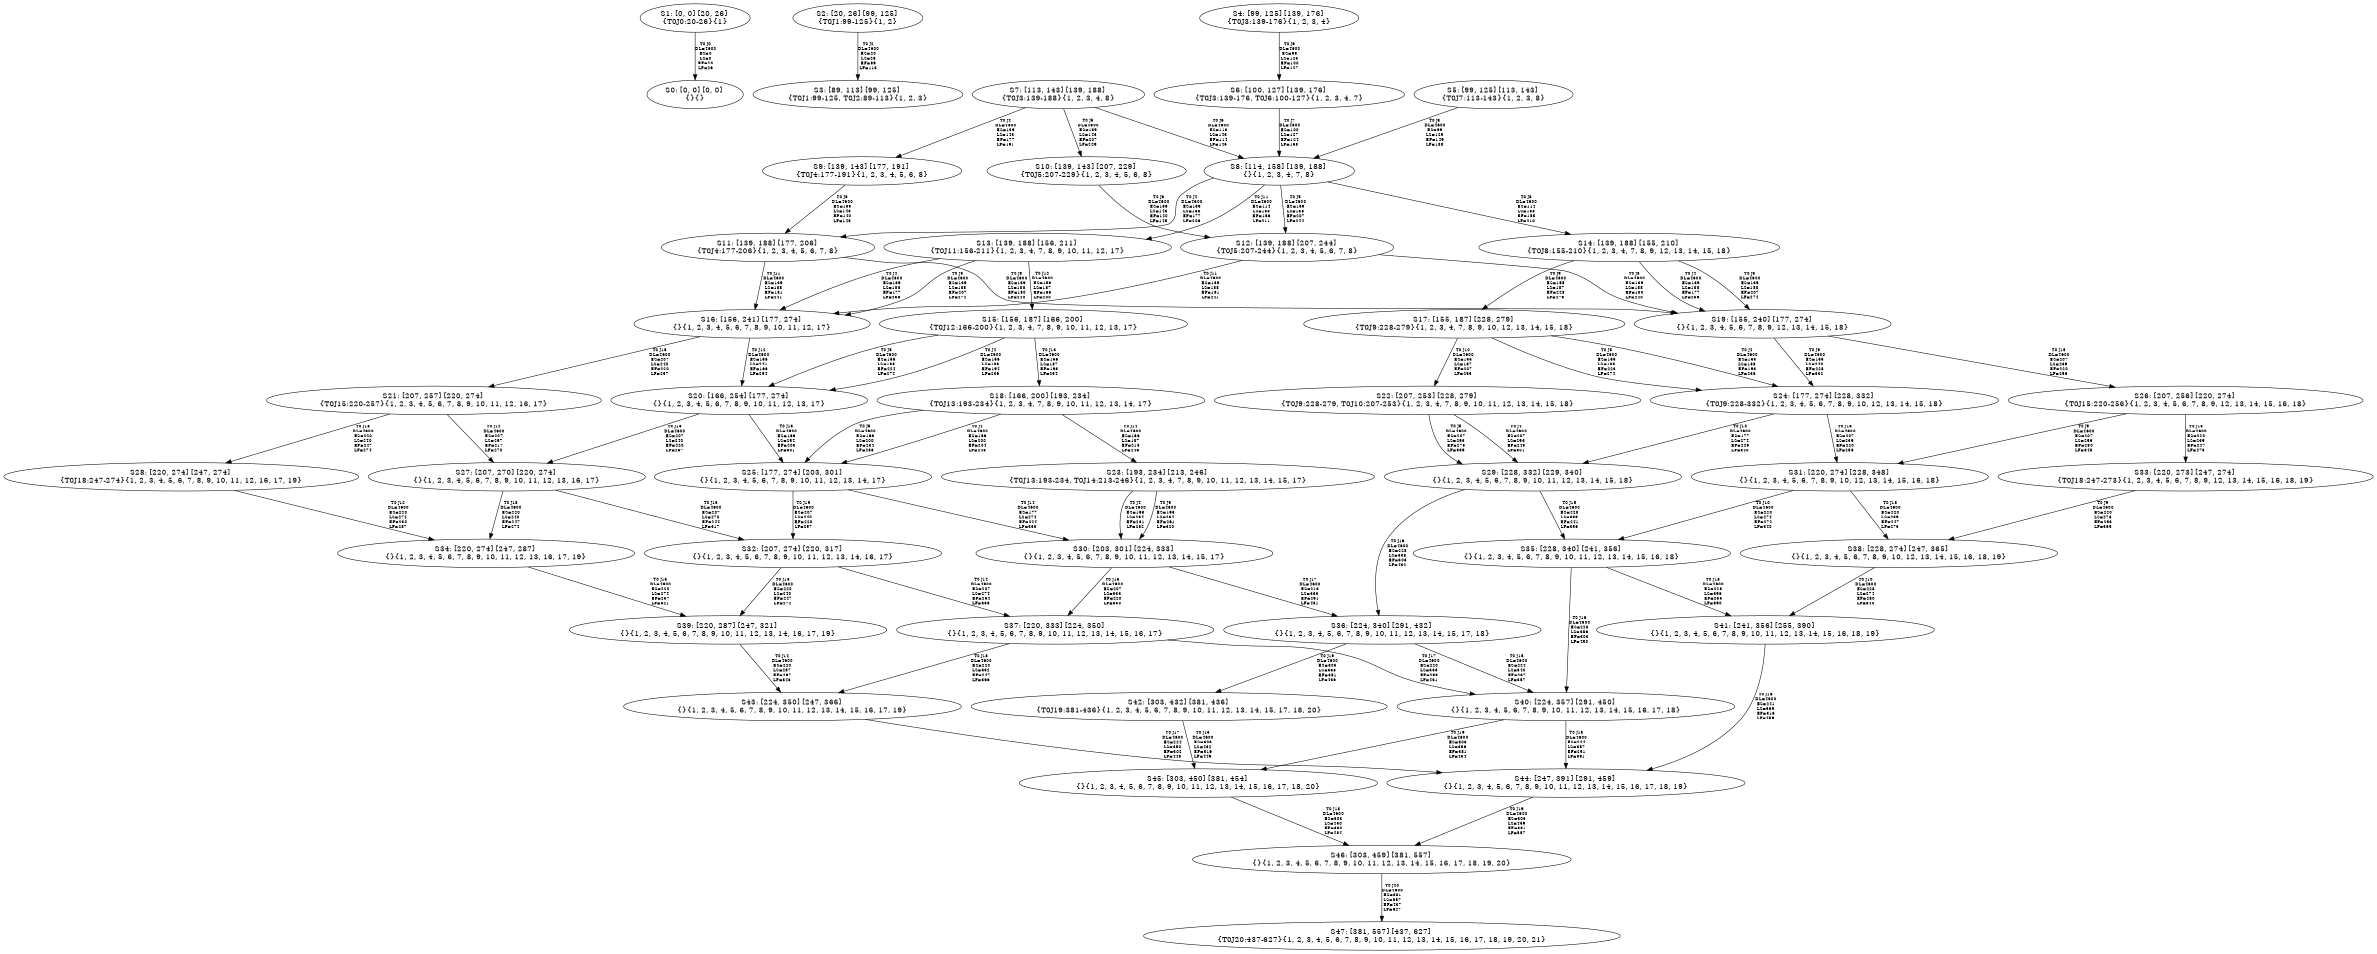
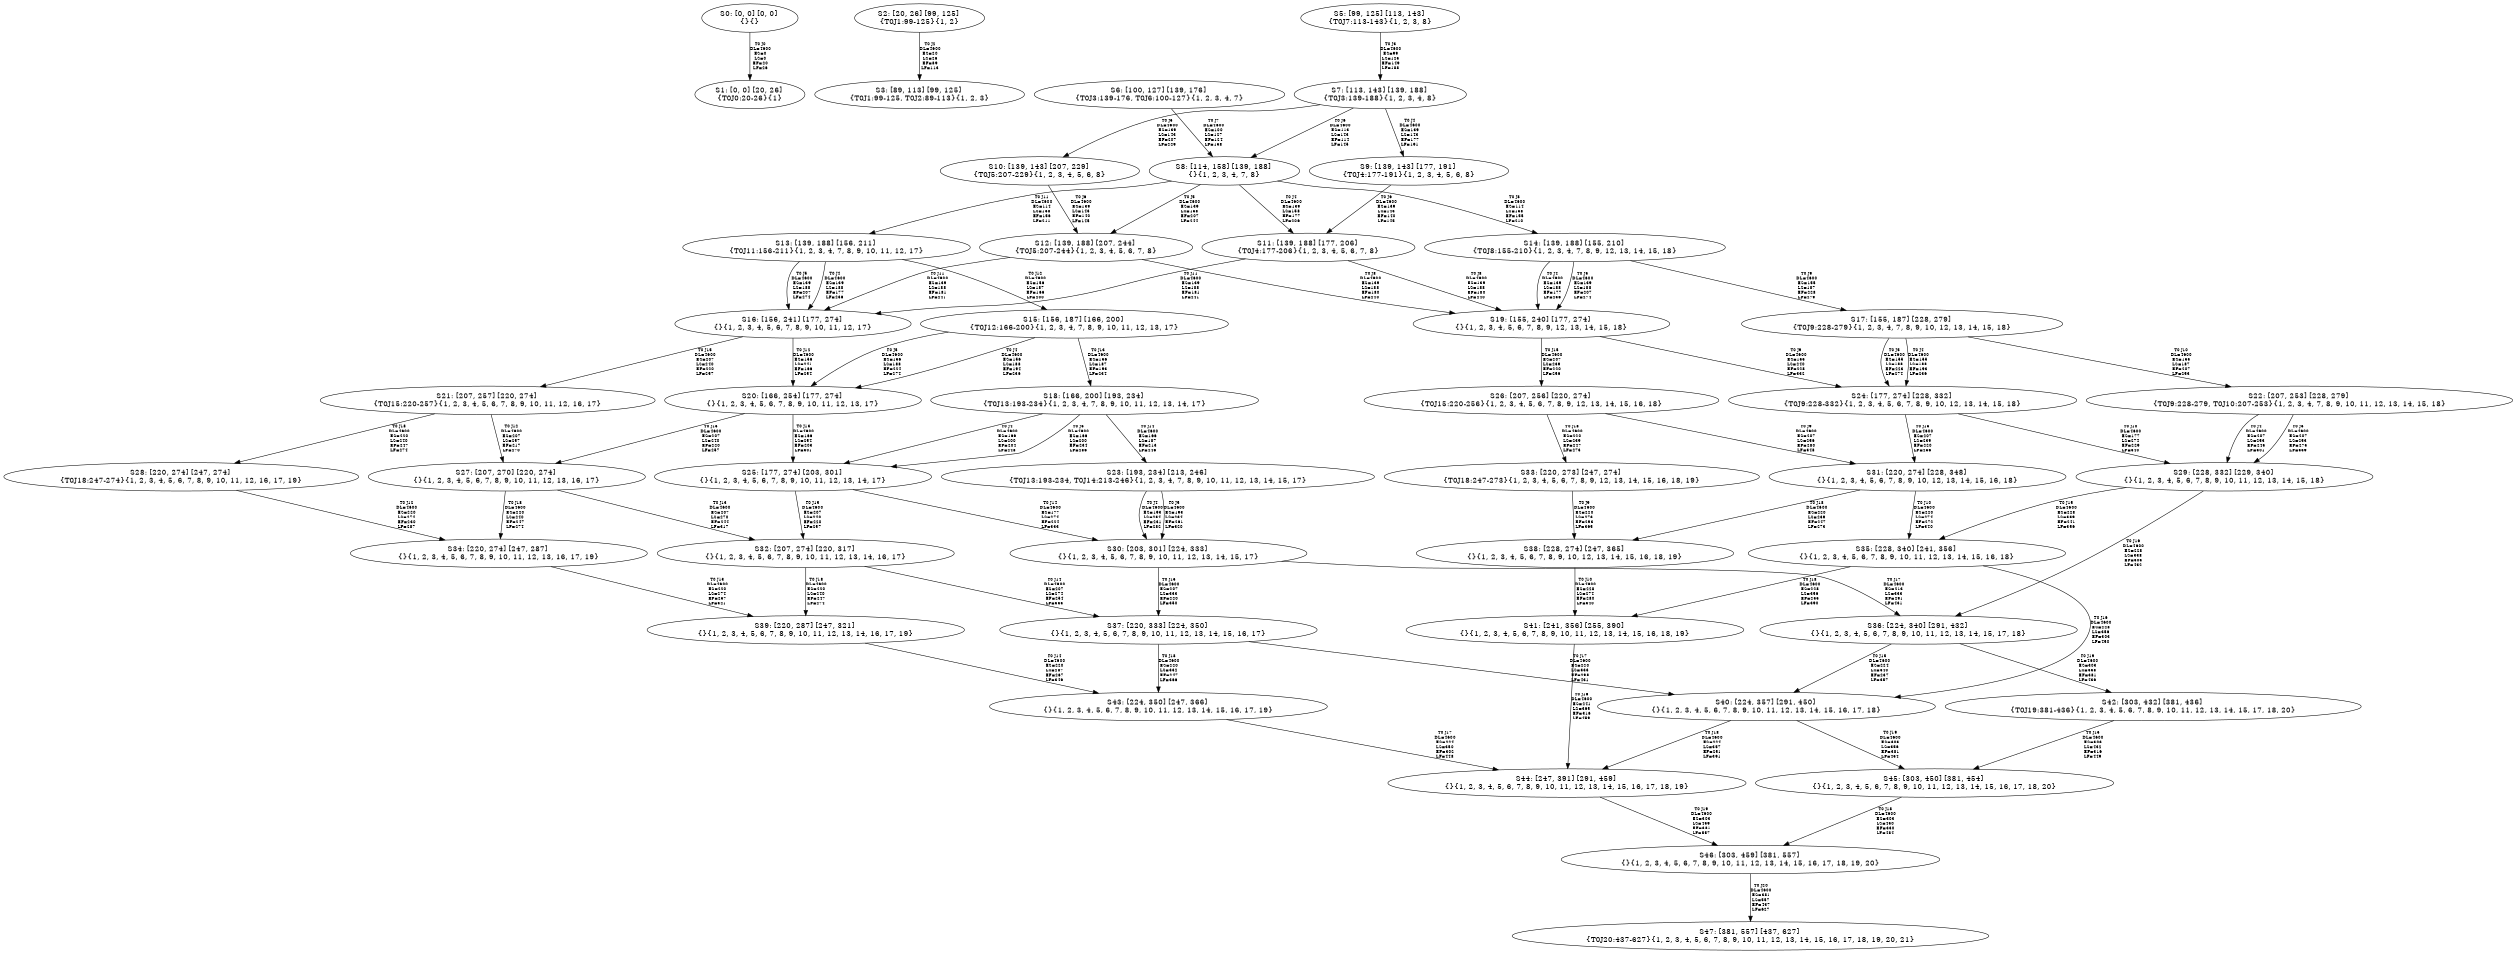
(1279, 18) -> none
(695, 53) -> (750, 53)
(1389, 132) -> (1380, 53)
